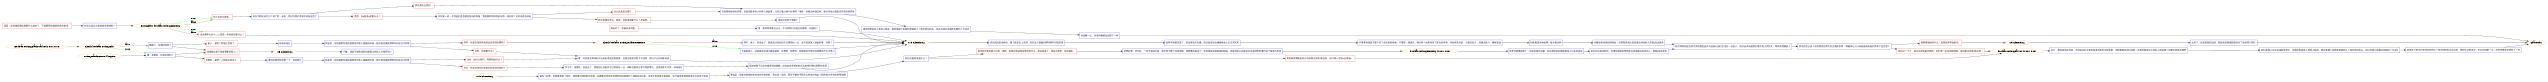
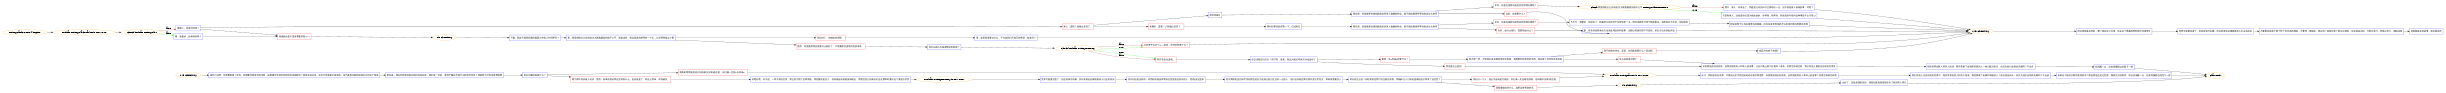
(160, 26) -> (1078, 48)
none -> (621, 38)
(624, 43) -> (1629, 7)
(1629, 43) -> none
(128, 49) -> (168, 33)
(133, 56) -> (49, 32)
(189, 57) -> (1120, 27)
